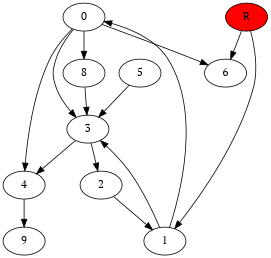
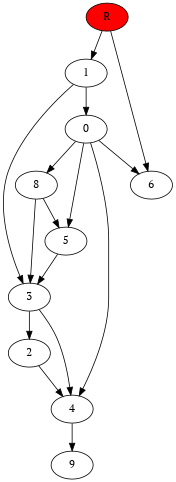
(53, 70) -> (77, 181)
none -> (49, 210)
(130, 211) -> (48, 378)
